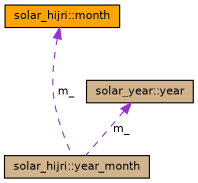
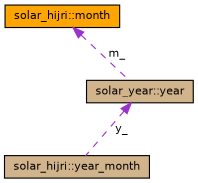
(54, 99) -> (105, 58)
(120, 129) -> (120, 129)
